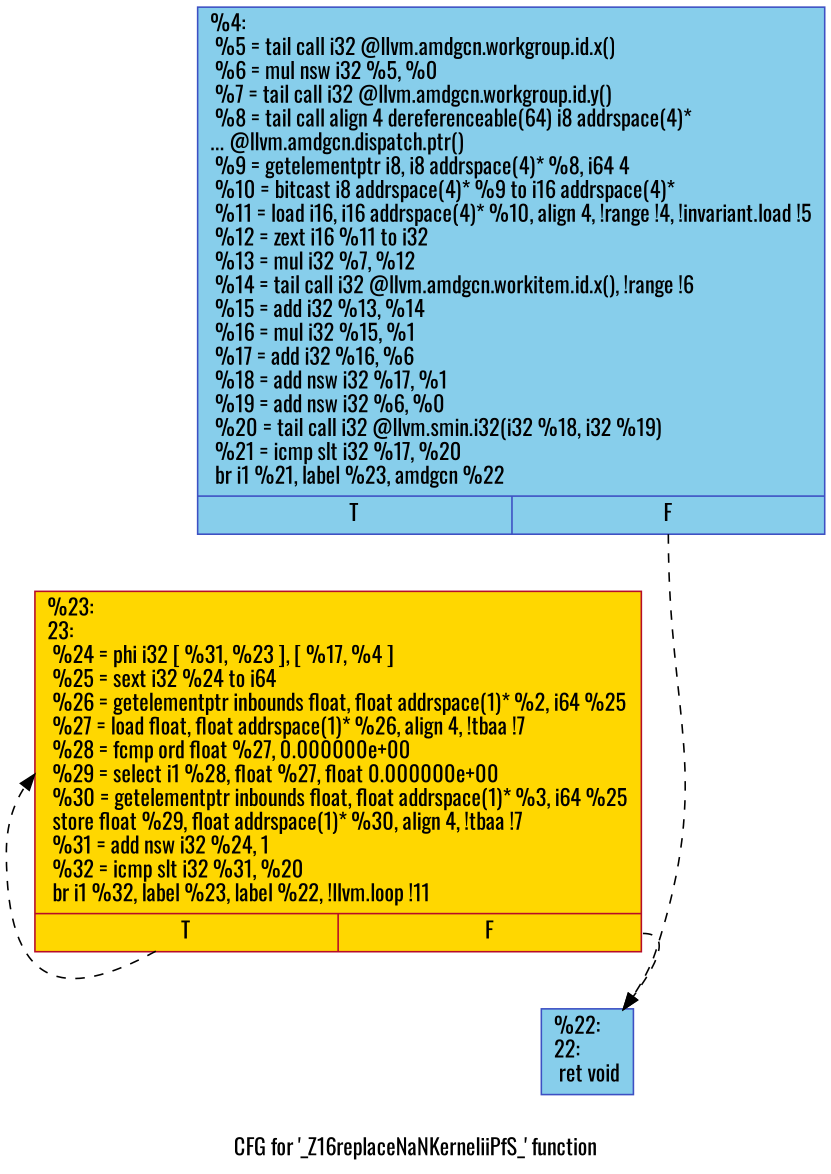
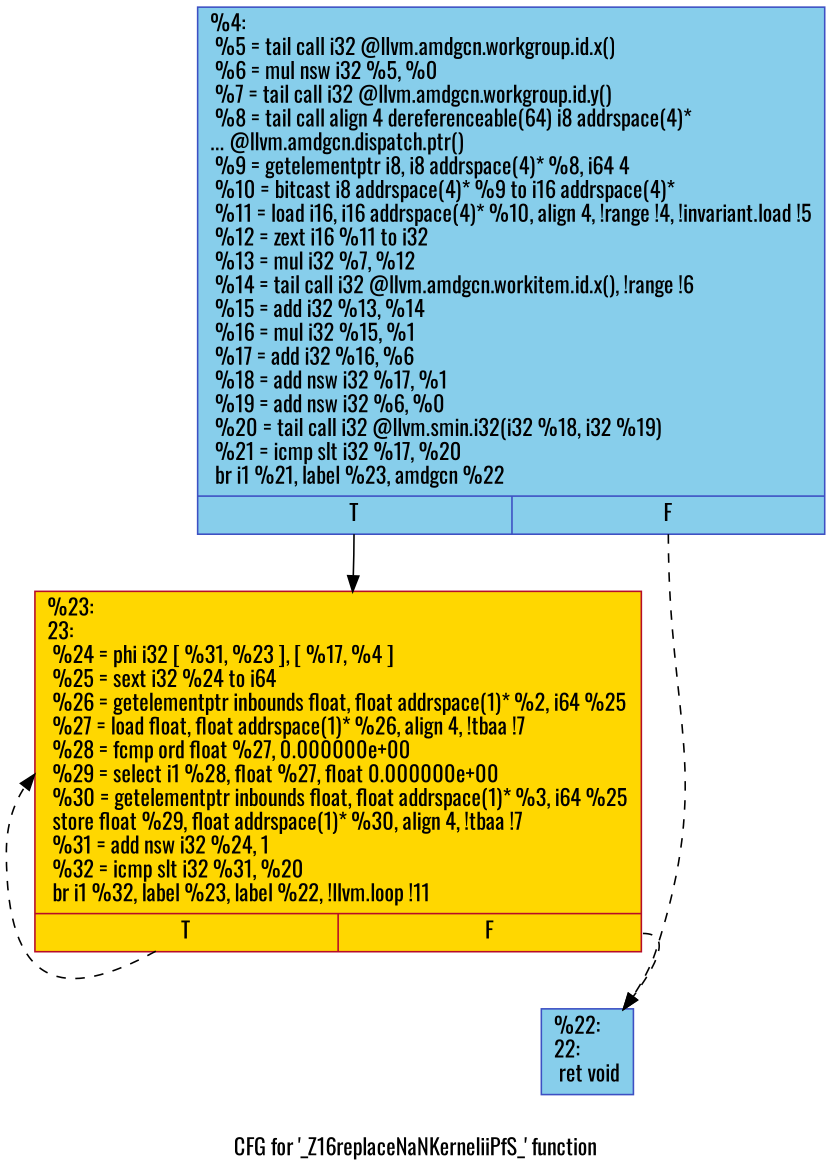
none -> (354, 555)
